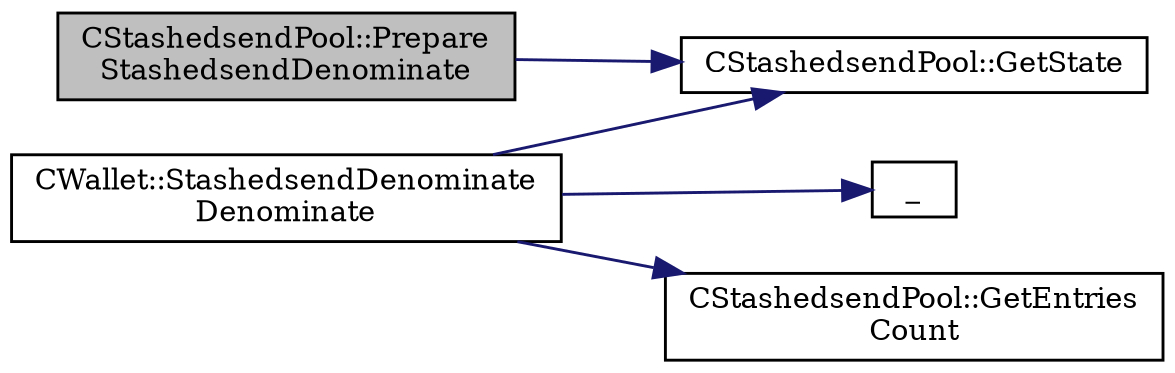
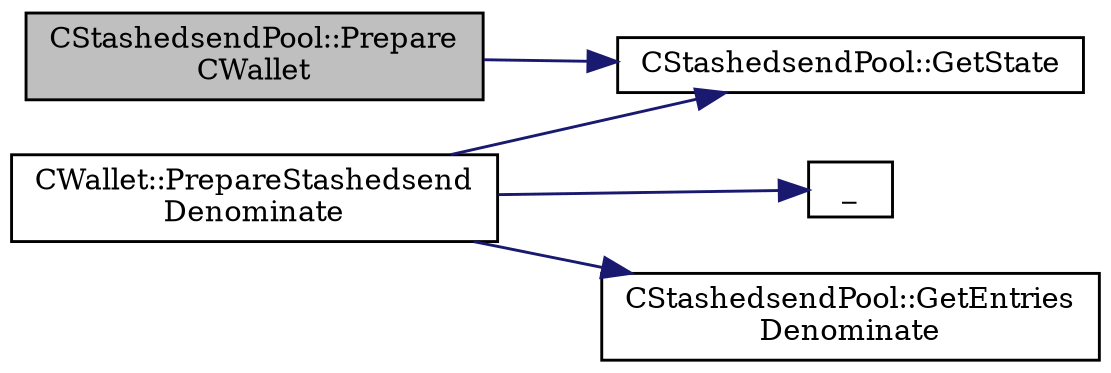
(286, 56) -> (255, 56)
(286, 198) -> (255, 198)
(914, 317) -> (851, 317)
